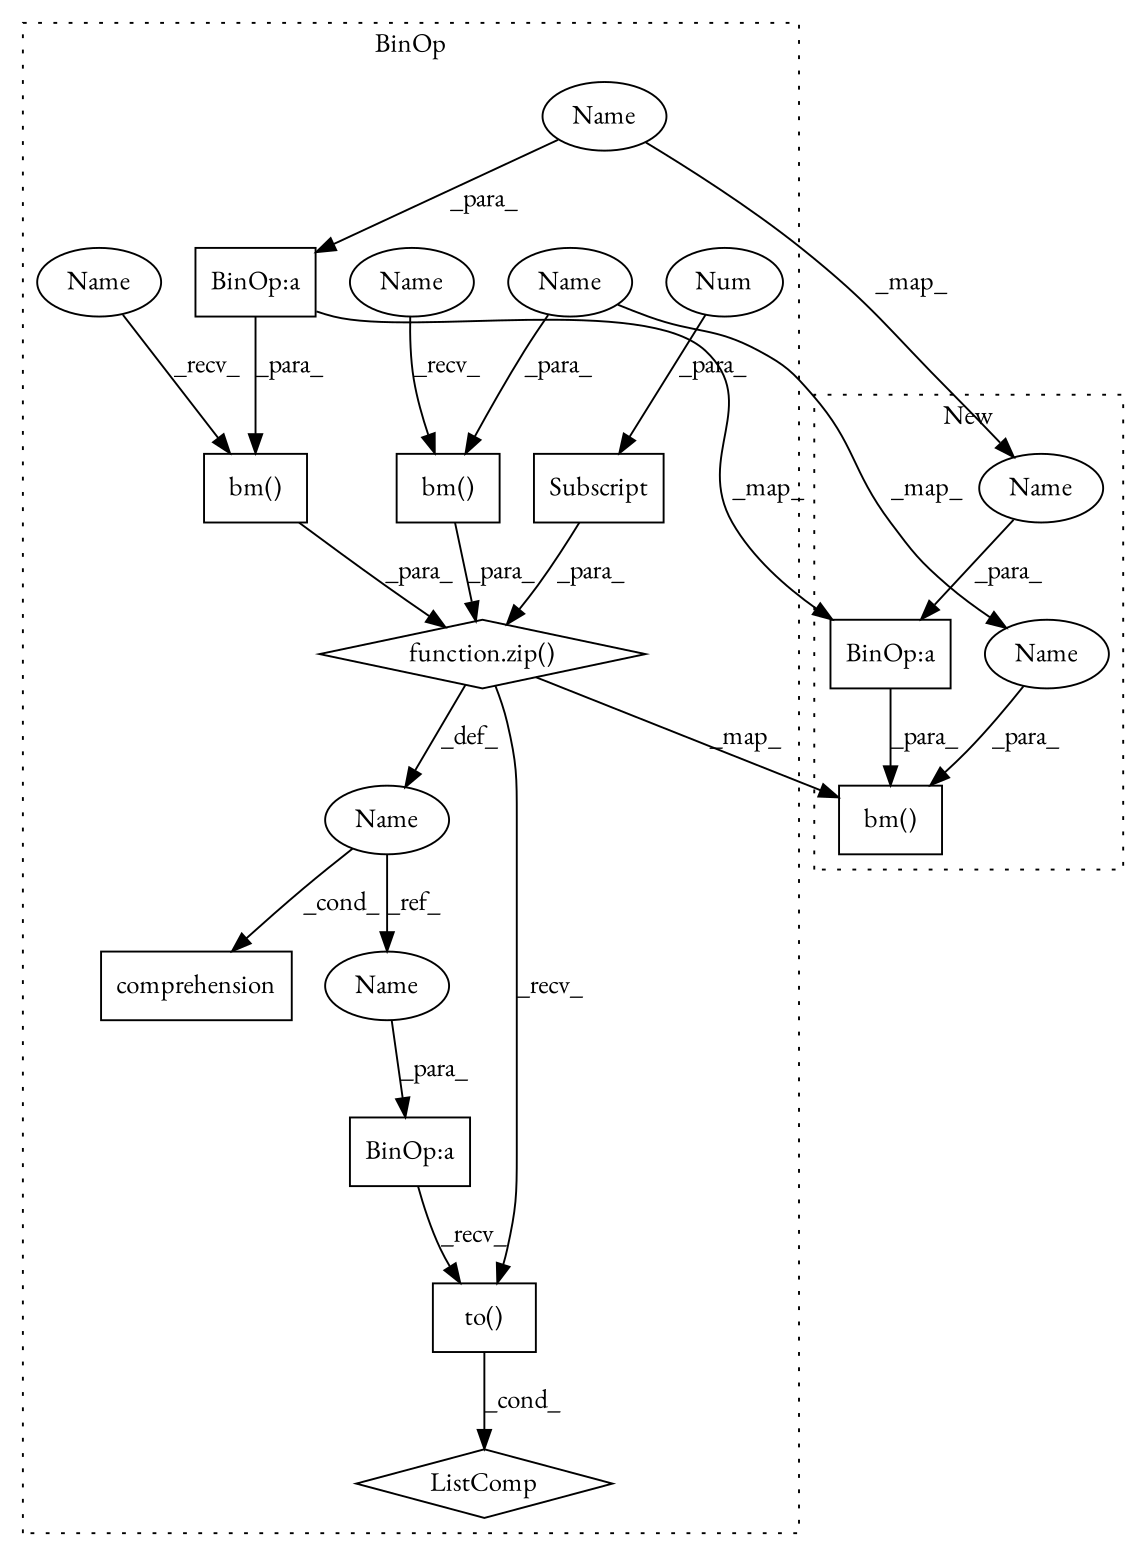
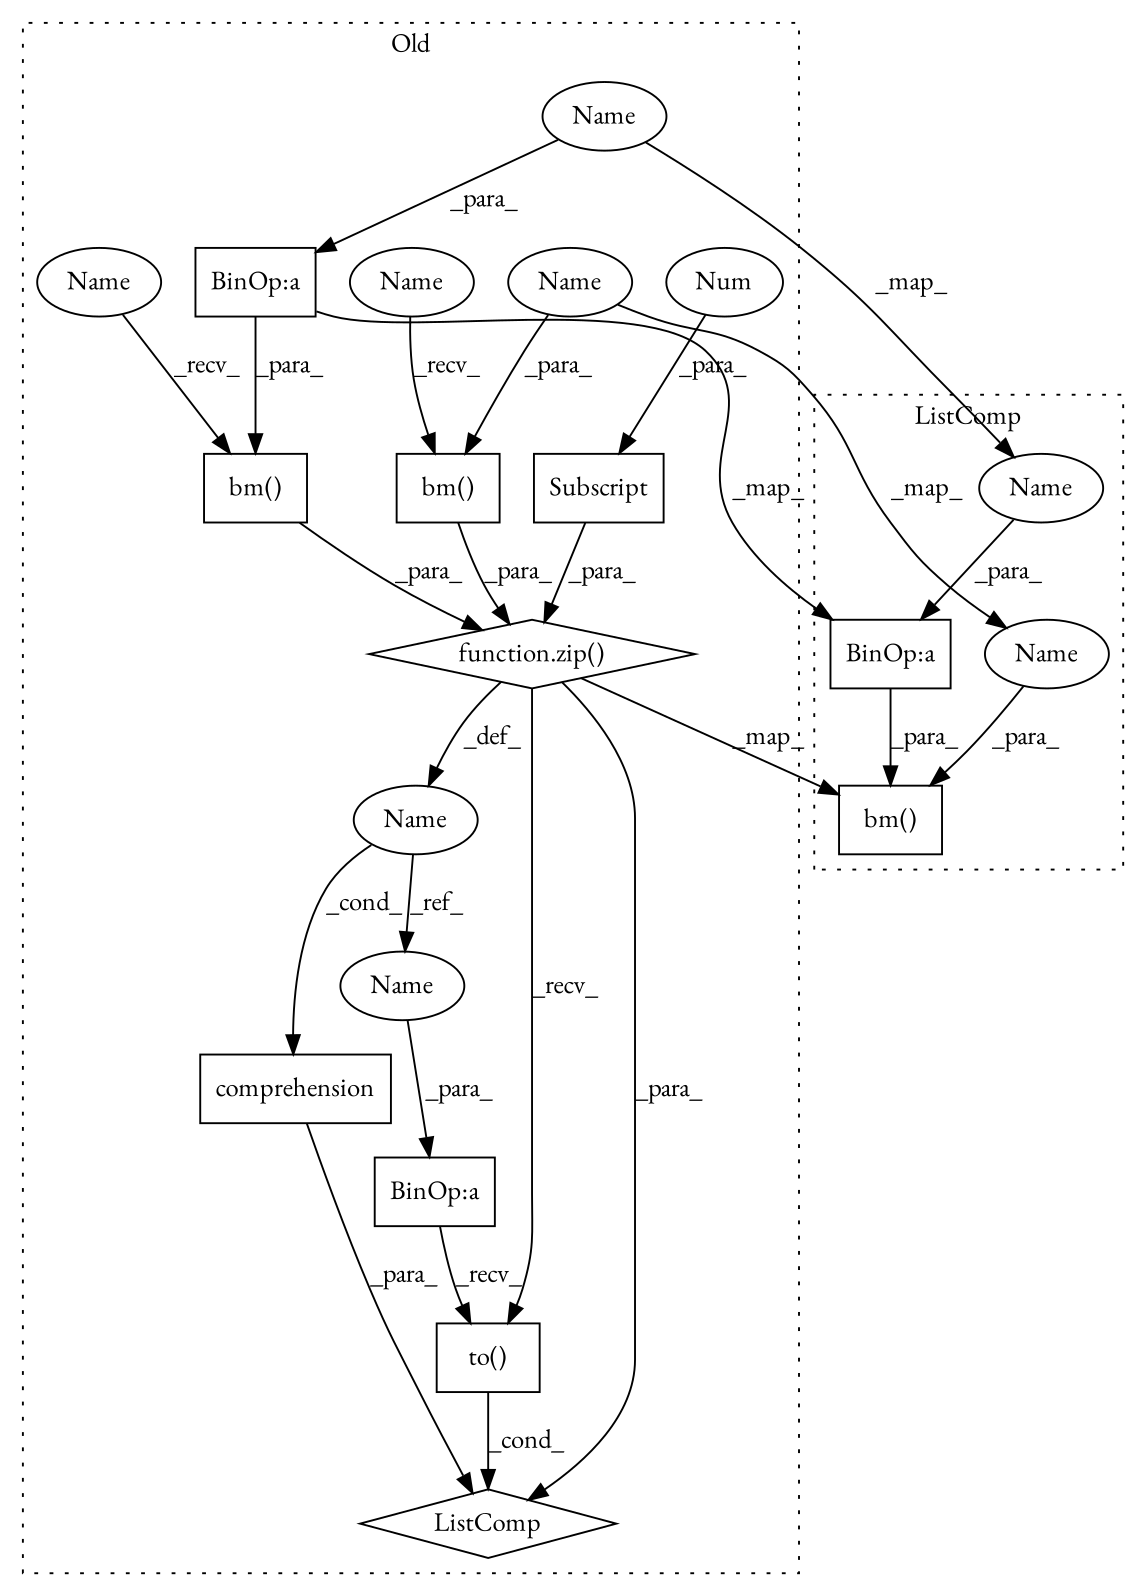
(411, 45) -> (411, 45)
(969, 417) -> (969, 417)
none -> (635, 1092)
none -> (376, 1303)
